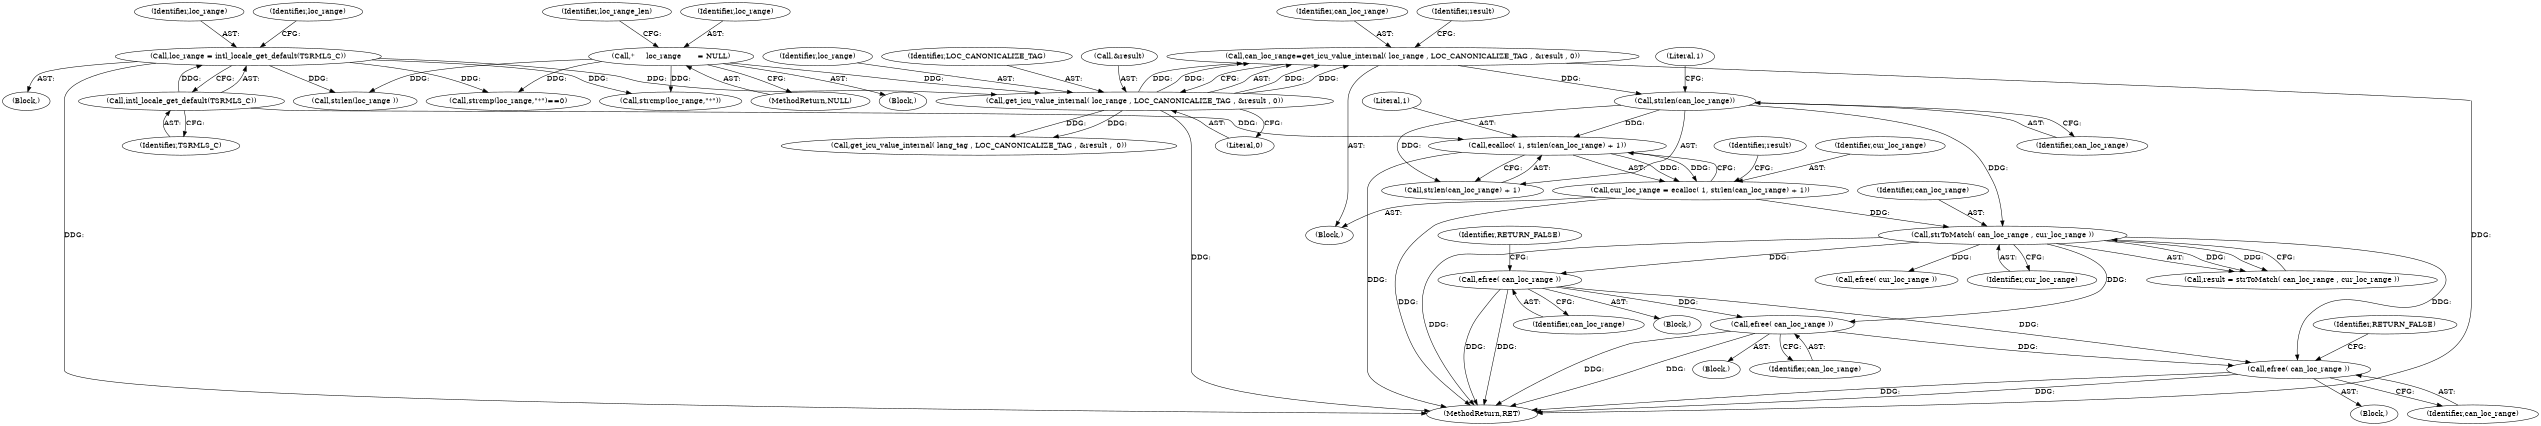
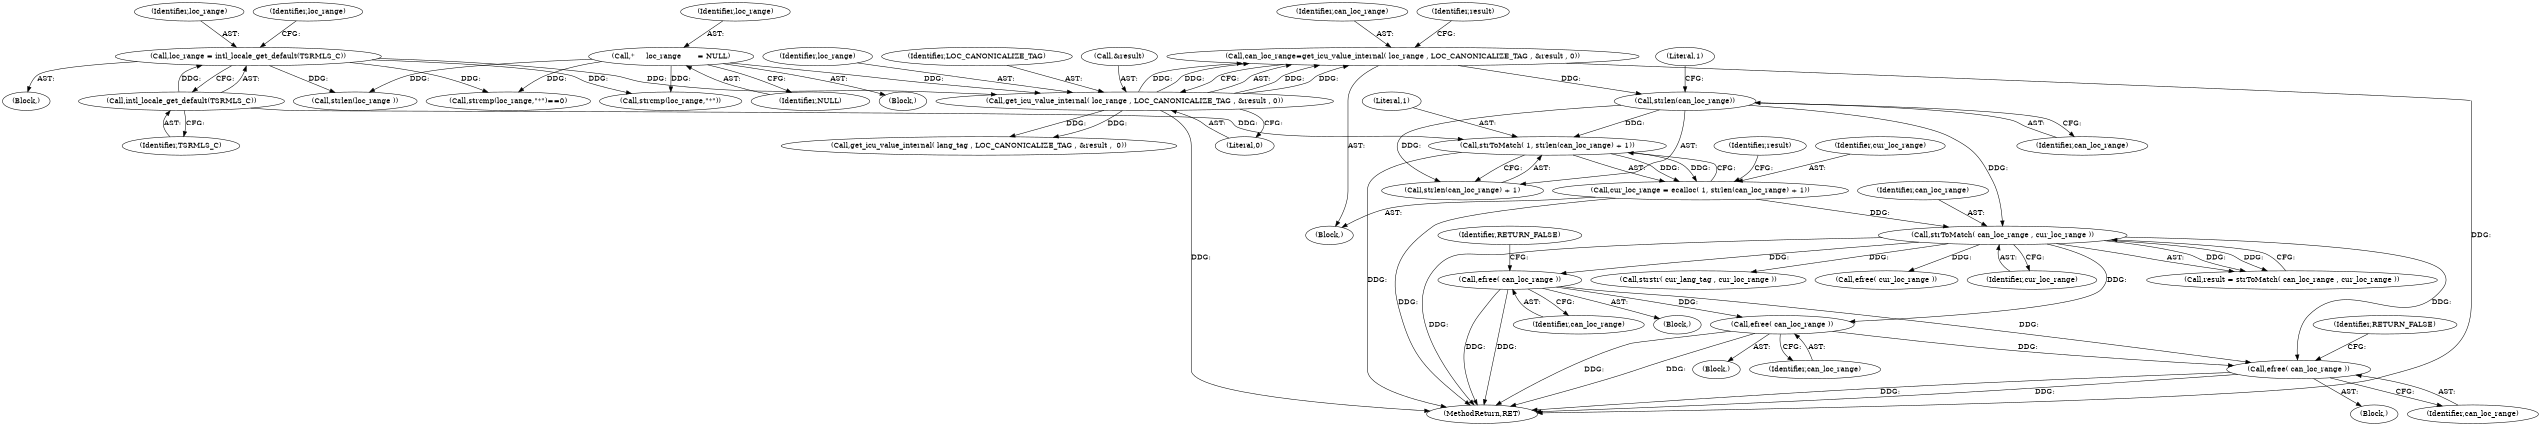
(607, 12) -> none
(810, 101) -> (810, 101)
(1547, 146) -> (1547, 146)
none -> (1698, 280)
(555, 402) -> none
